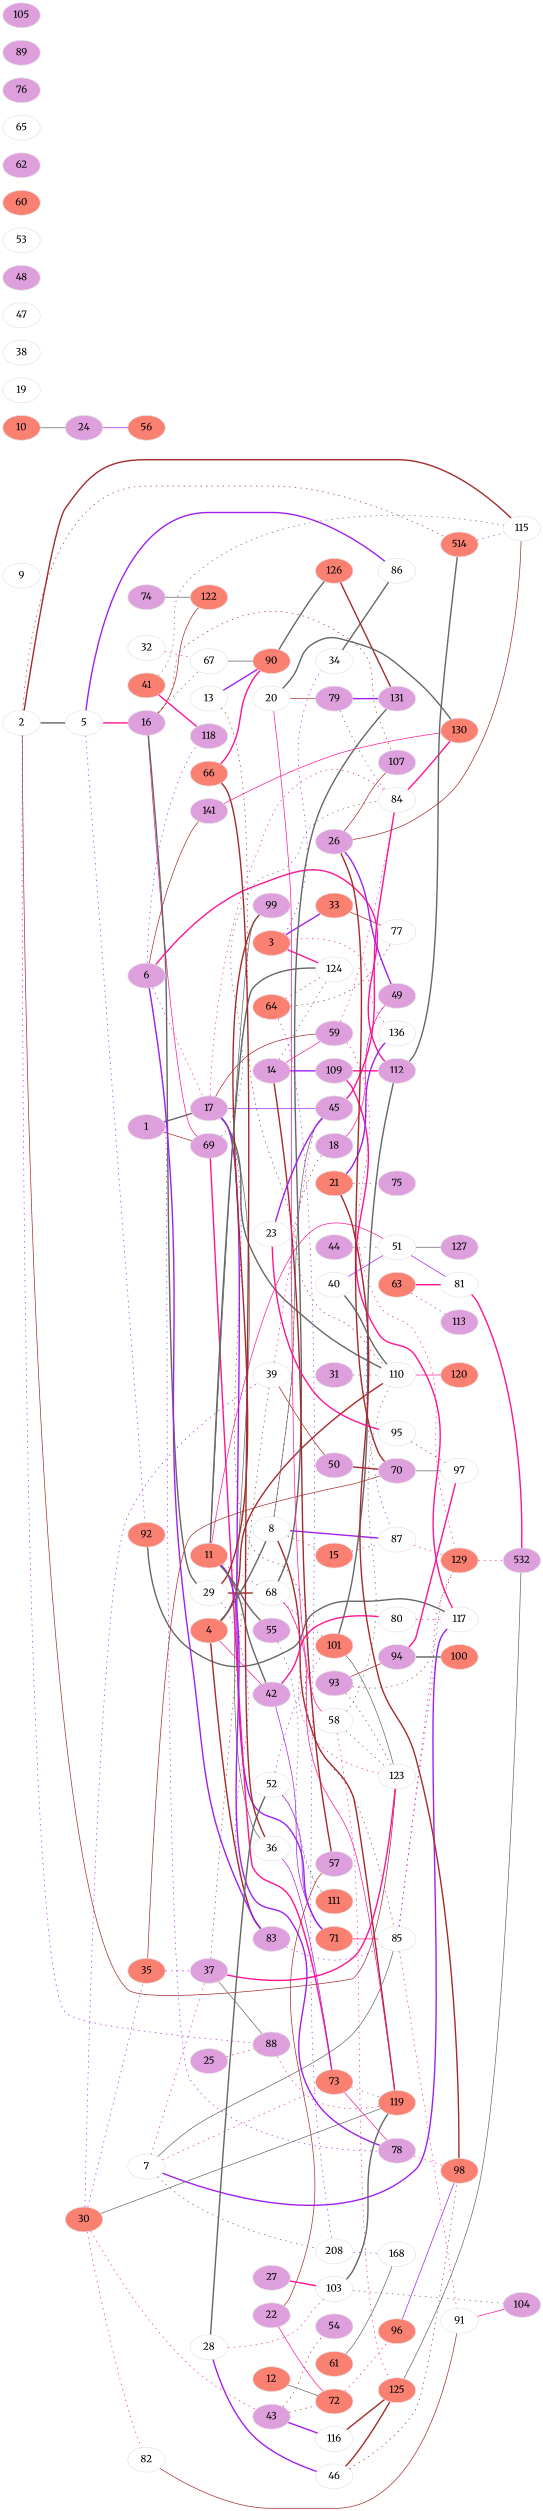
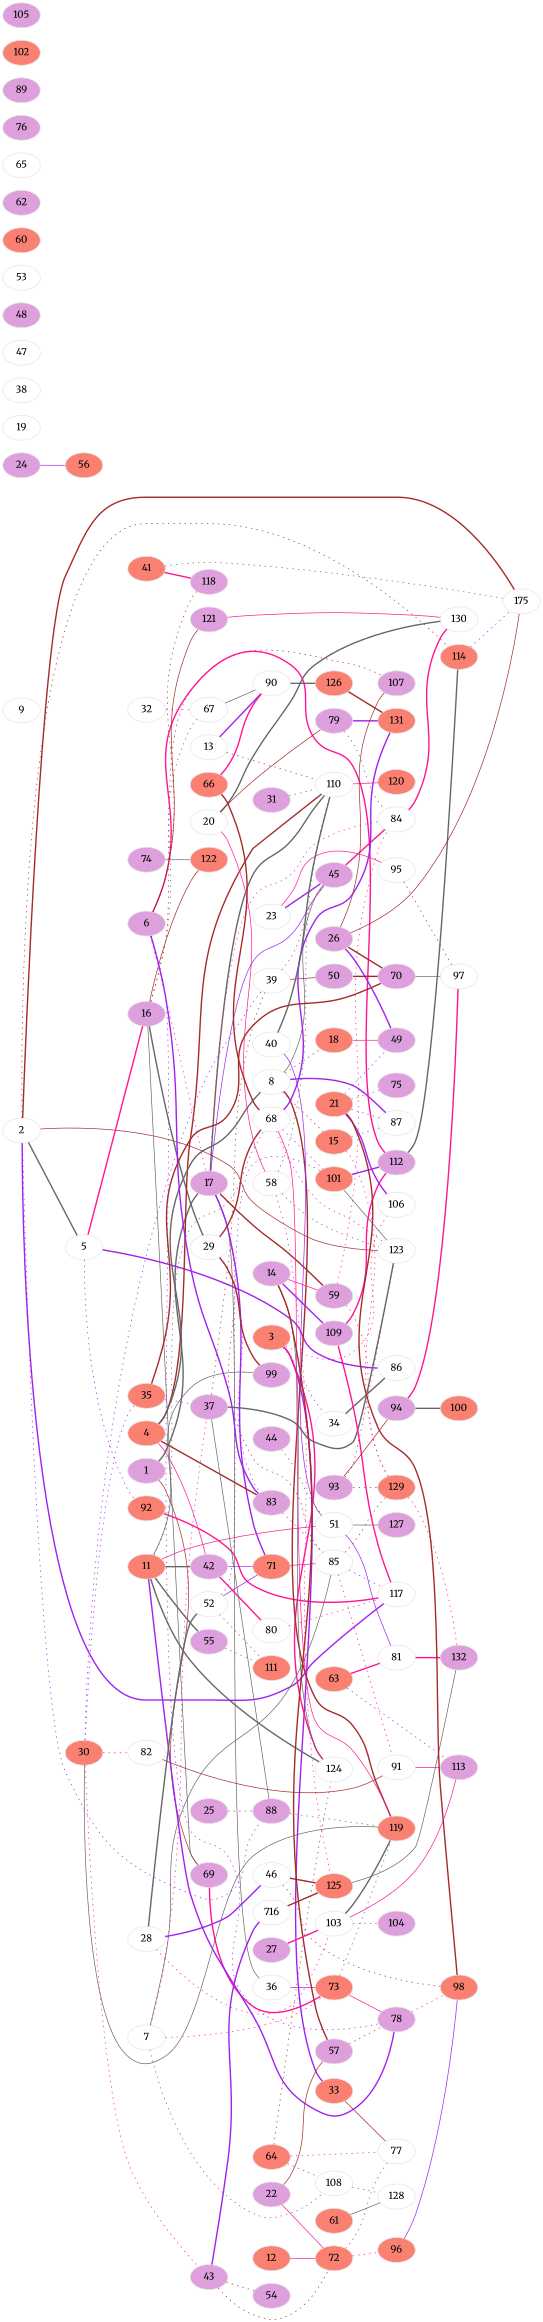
none -> (22, 53)
(22, 428) -> none
(522, 528) -> (522, 601)
(459, 544) -> (459, 657)
(272, 661) -> (272, 683)
(397, 699) -> (397, 721)
(459, 731) -> (459, 619)
(209, 811) -> (209, 619)
(162, 835) -> (168, 701)
(231, 963) -> none
(347, 992) -> (334, 2154)
(171, 1008) -> (173, 1531)
(303, 1020) -> (298, 1523)
(397, 1033) -> (397, 1205)
(256, 1050) -> (271, 1240)
(296, 1135) -> (321, 914)
(334, 1146) -> (334, 1040)
(249, 1177) -> (240, 952)
(372, 1220) -> (364, 1171)
(286, 1337) -> (322, 854)
(428, 1550) -> (370, 1313)
(522, 1560) -> (459, 1658)
(272, 1658) -> (257, 1587)
(164, 1693) -> (184, 1151)
(422, 1748) -> (363, 1529)
(419, 1776) -> (363, 1577)
none -> (421, 1863)
(375, 1910) -> (352, 1443)
(435, 2032) -> (62, 1573)
none -> (365, 2035)
(324, 2104) -> (334, 1820)
none -> (368, 2201)
(334, 2251) -> (334, 2183)
(397, 2254) -> (397, 2197)
(491, 2313) -> (428, 1767)
(303, 2390) -> (303, 2258)
(334, 2439) -> (272, 1913)
